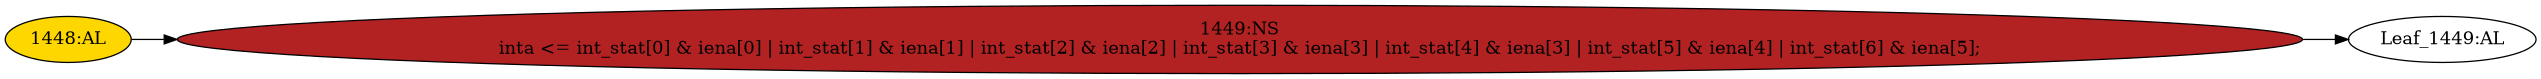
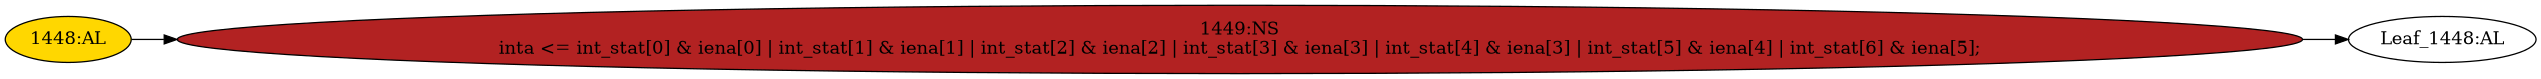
(2442, 39) -> (2442, 39)
